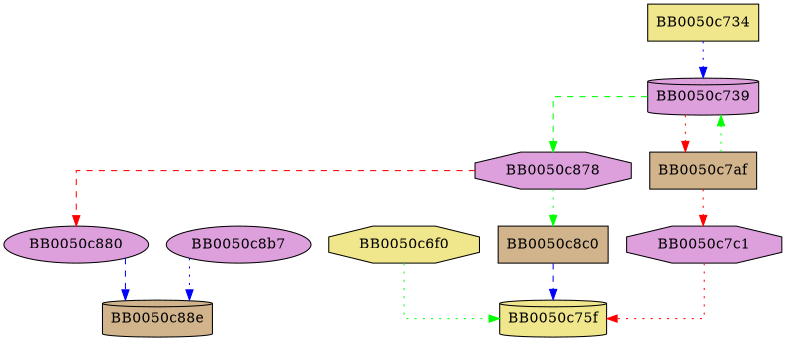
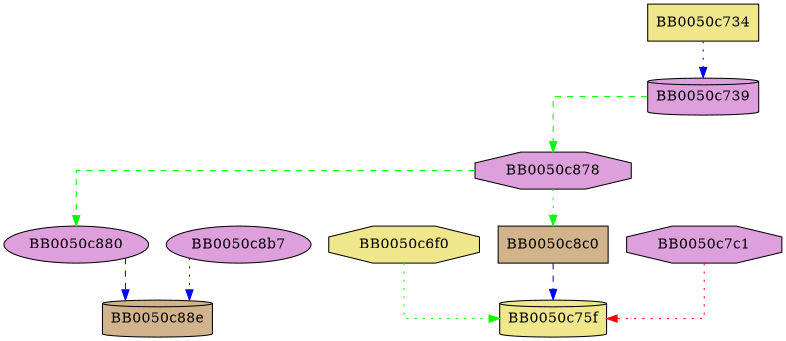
(253, 171) -> (253, 171)
(703, 171) -> none
